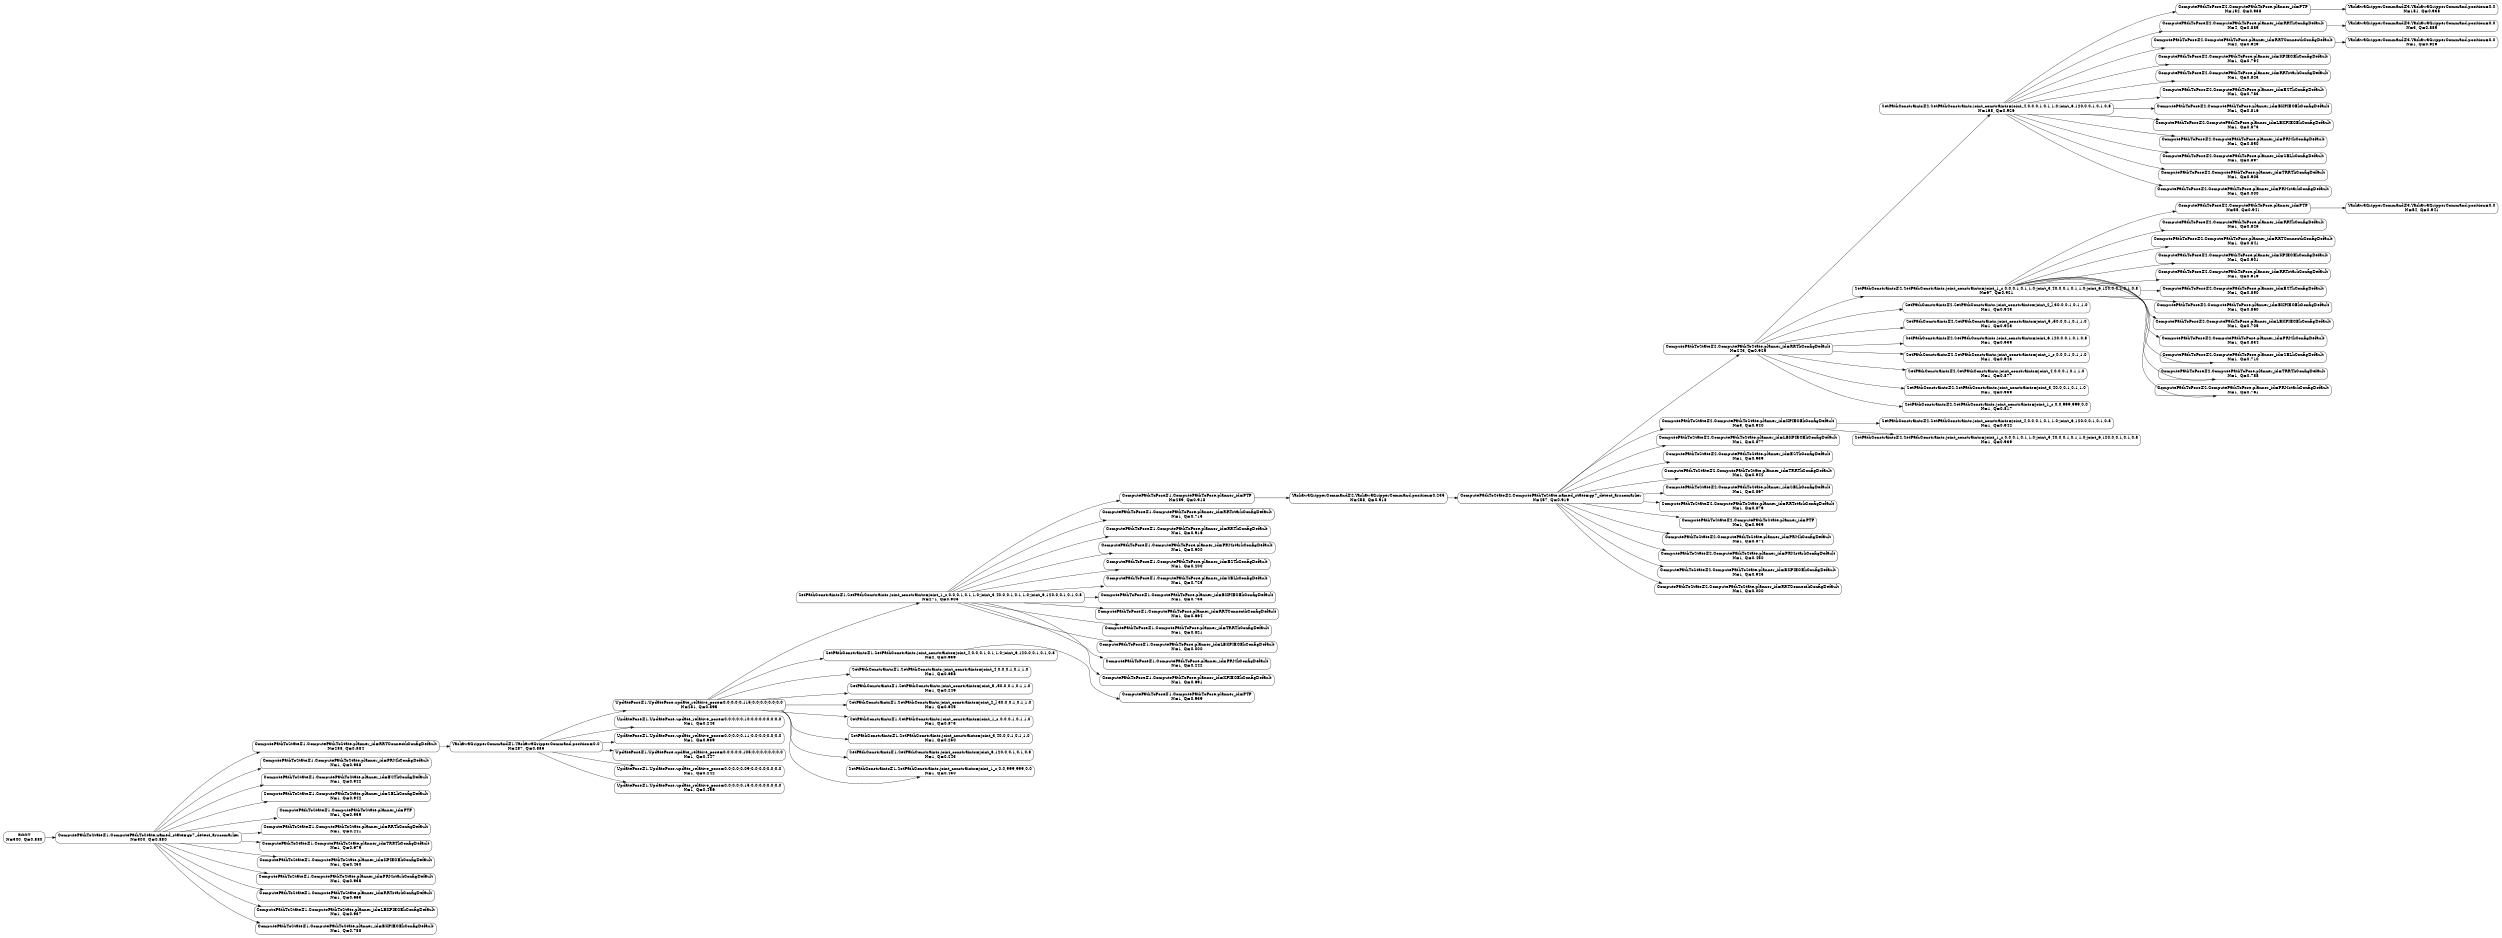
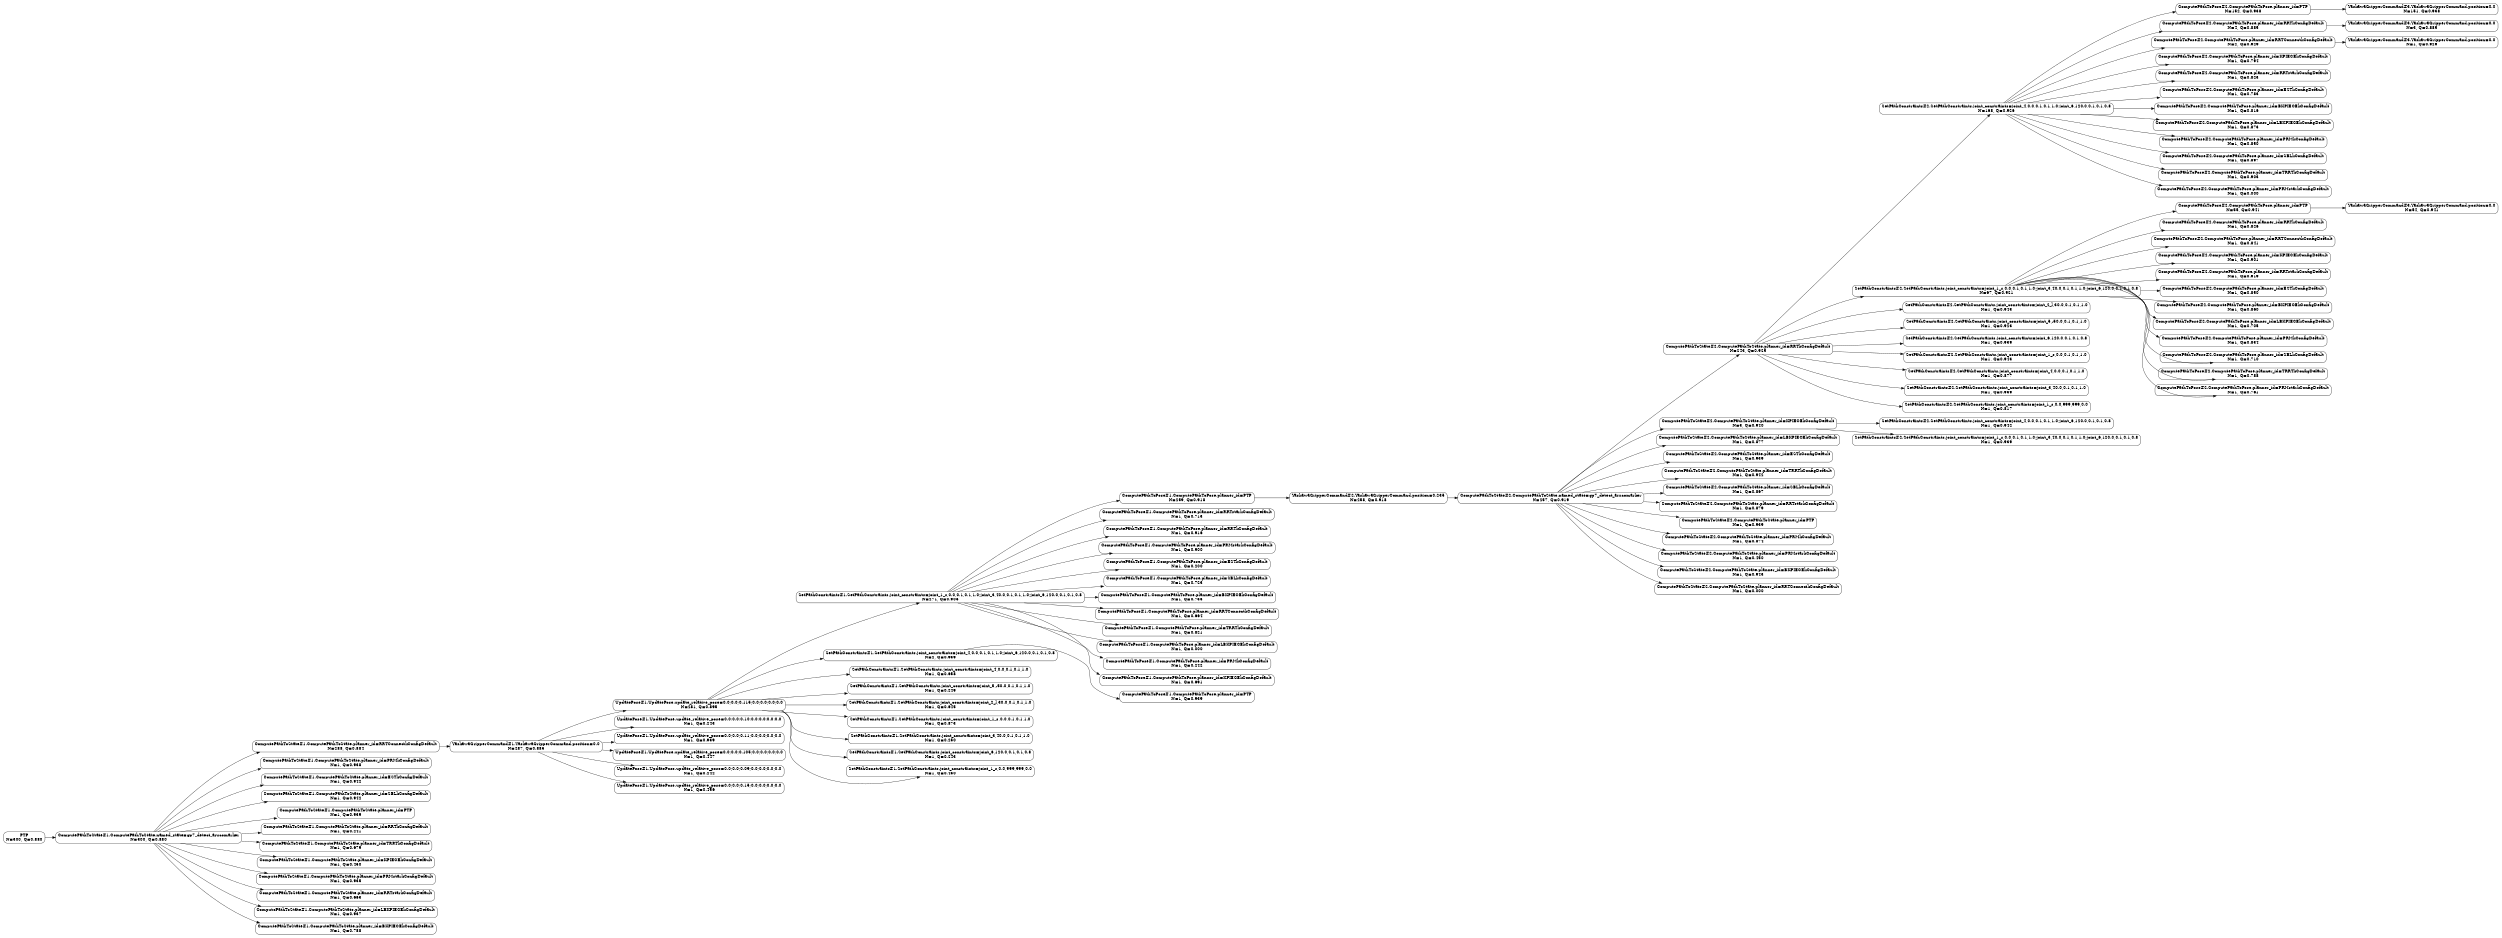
(24, 838) -> (24, 838)
